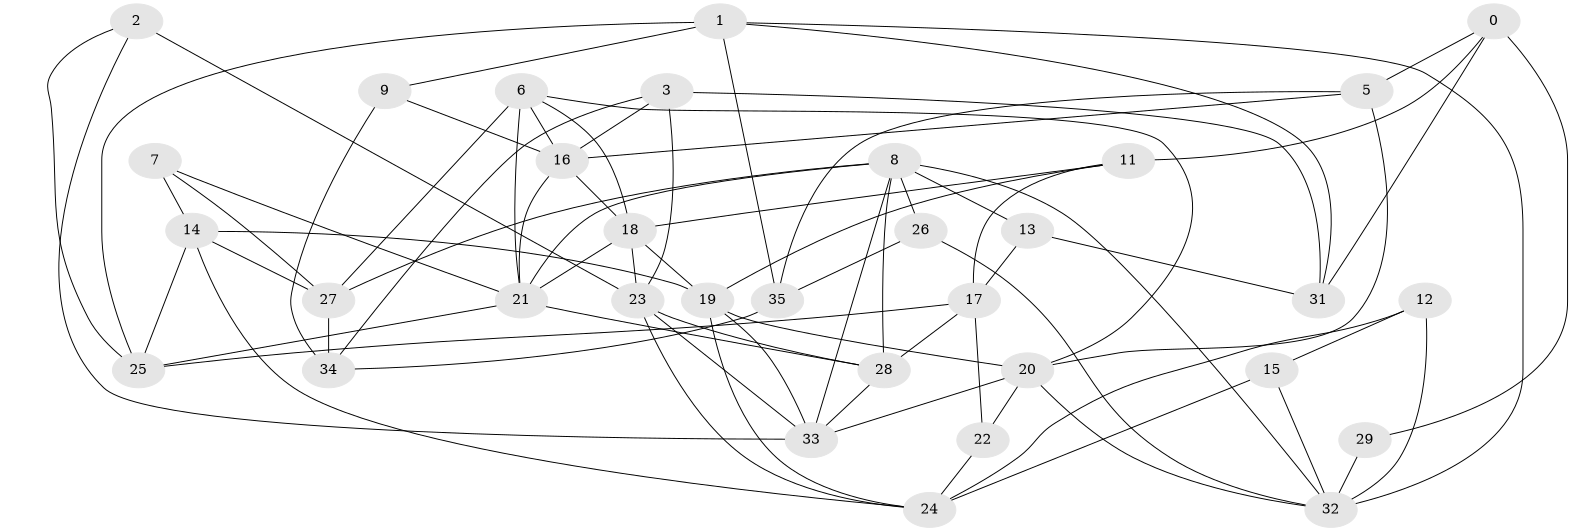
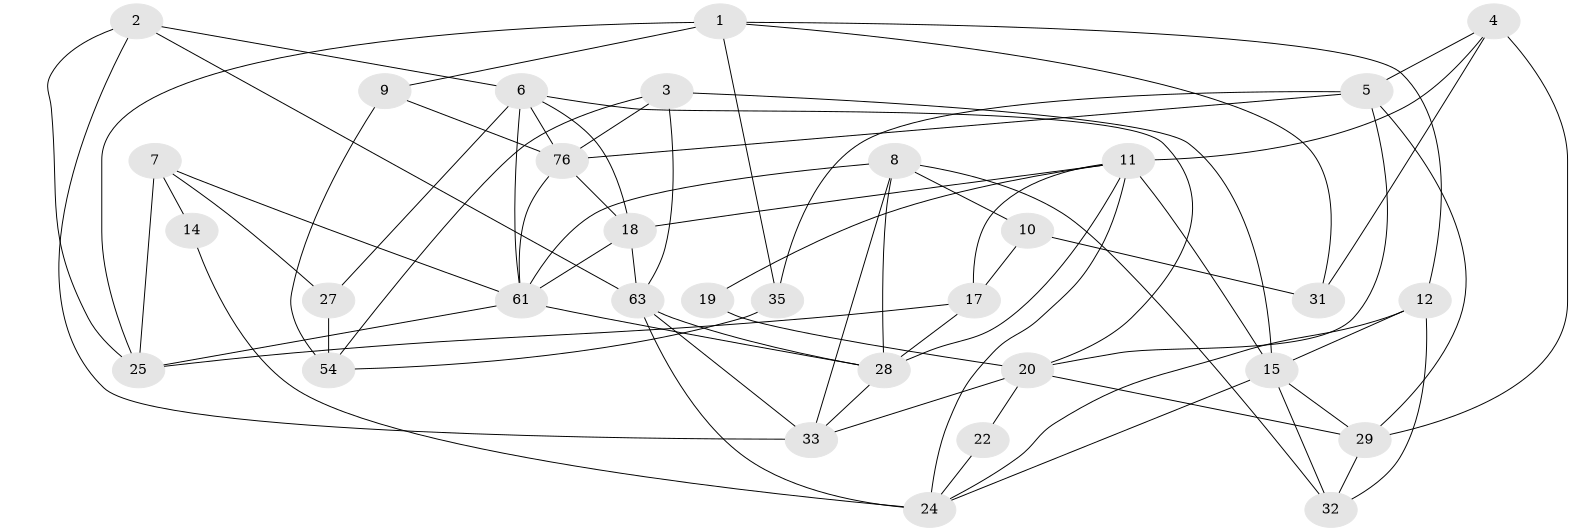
(1494, 21) -> (1494, 21)
none -> (329, 56)
(1369, 59) -> (1186, 36)
(1063, 108) -> (1148, 131)
(562, 161) -> (562, 161)
(589, 204) -> none
(921, 231) -> none
(1028, 231) -> (1028, 231)
(443, 243) -> none
none -> (1203, 264)
(260, 266) -> none
(669, 266) -> none
none -> (1465, 268)
none -> (1034, 296)
(165, 300) -> (147, 266)
(522, 301) -> (522, 301)
(638, 301) -> (638, 301)
(773, 363) -> none
(329, 370) -> (329, 370)
(979, 370) -> none
none -> (1318, 405)
(770, 451) -> (1021, 332)
(1162, 470) -> (1203, 407)
